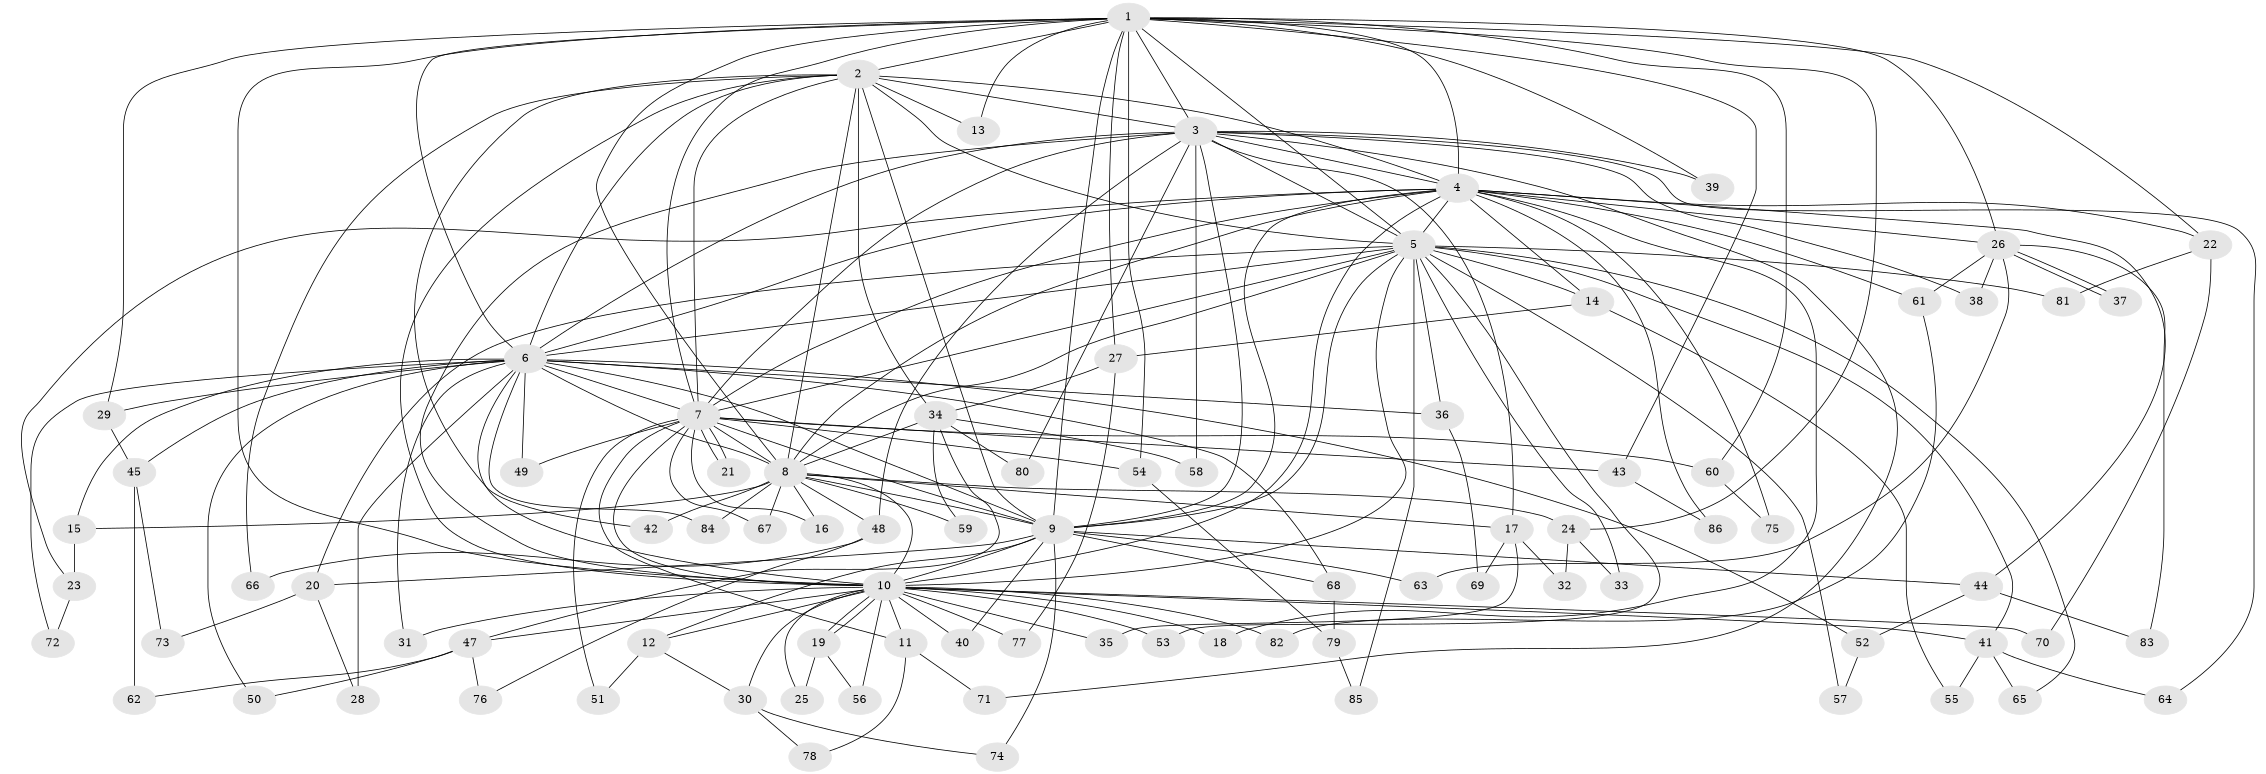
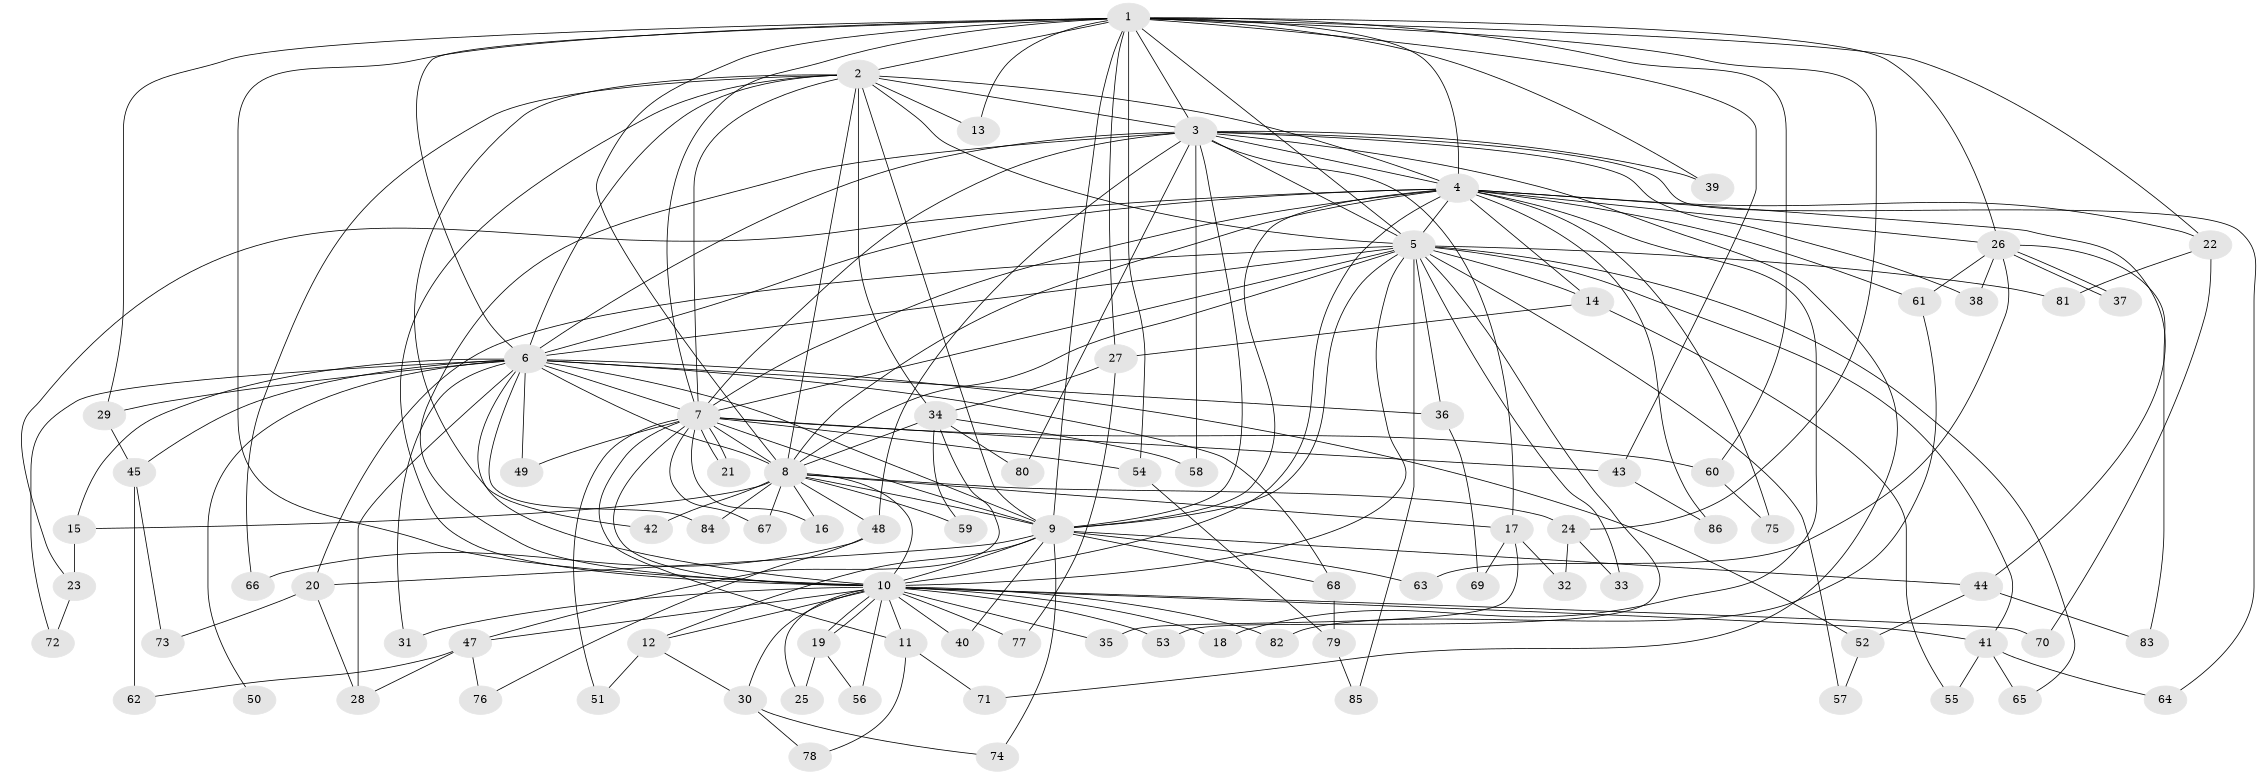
(342, 681) -> (414, 672)
